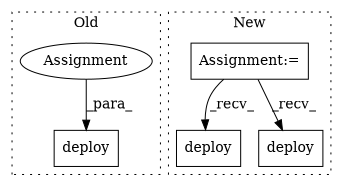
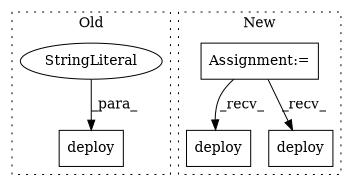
(86, 61) -> (91, 61)
